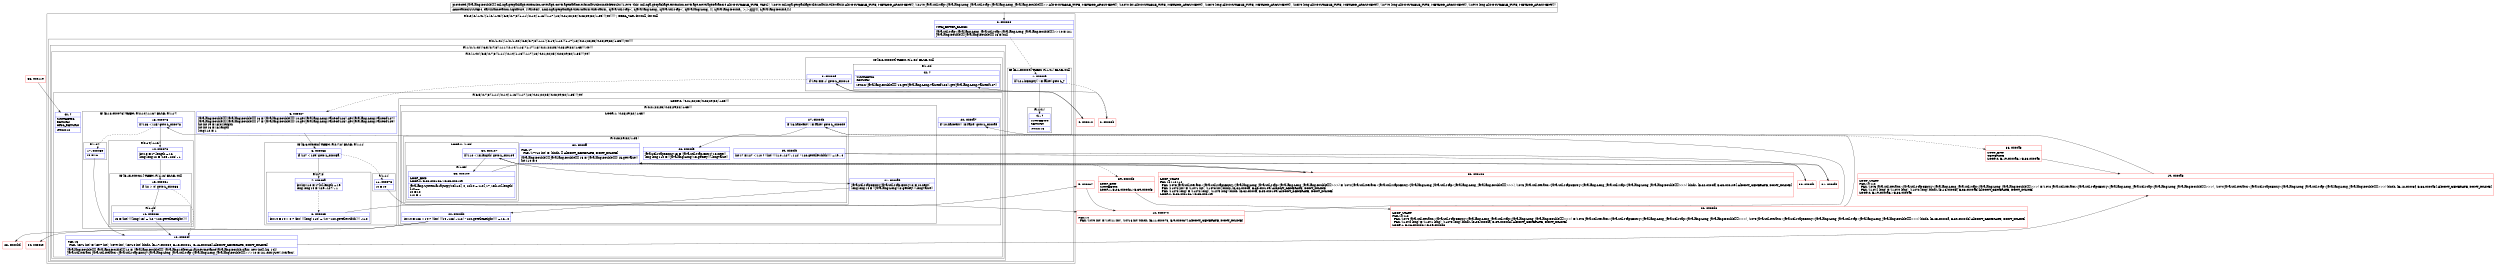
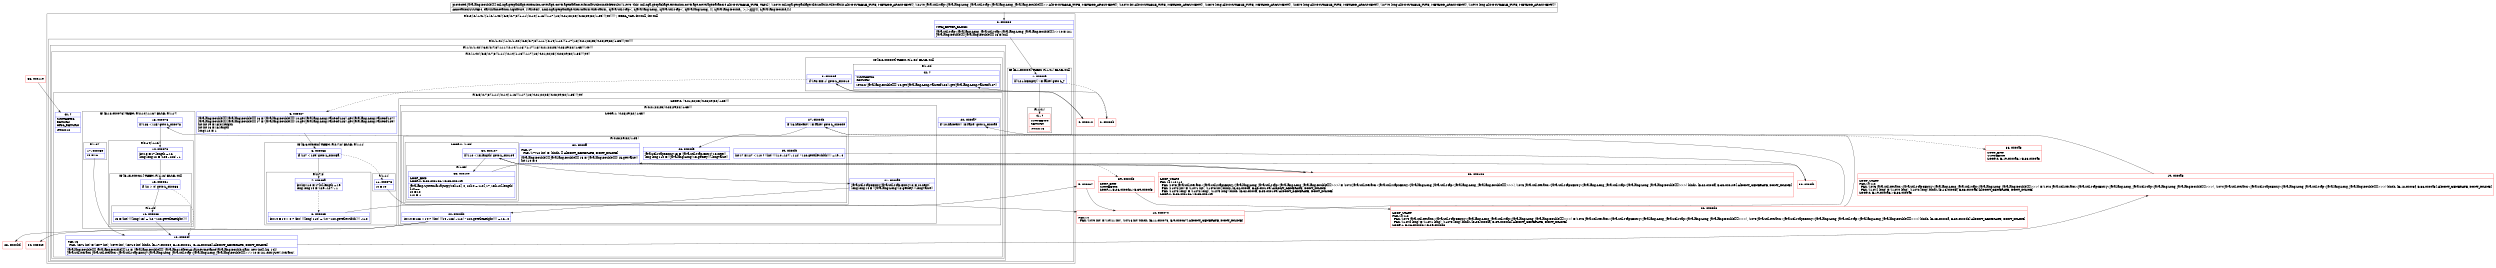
(1023, 55) -> (1023, 55)
(1040, 122) -> (1040, 122)
(124, 135) -> none
(1996, 156) -> (1996, 156)
(2080, 166) -> none
(1829, 185) -> none
